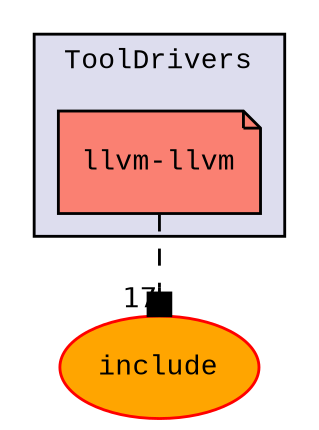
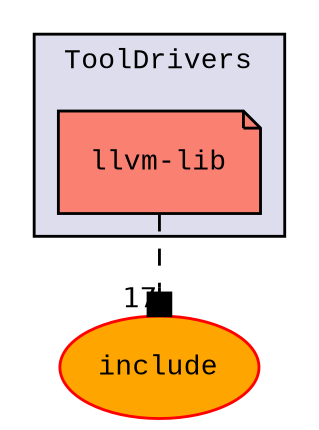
(159, 162) -> (159, 162)
